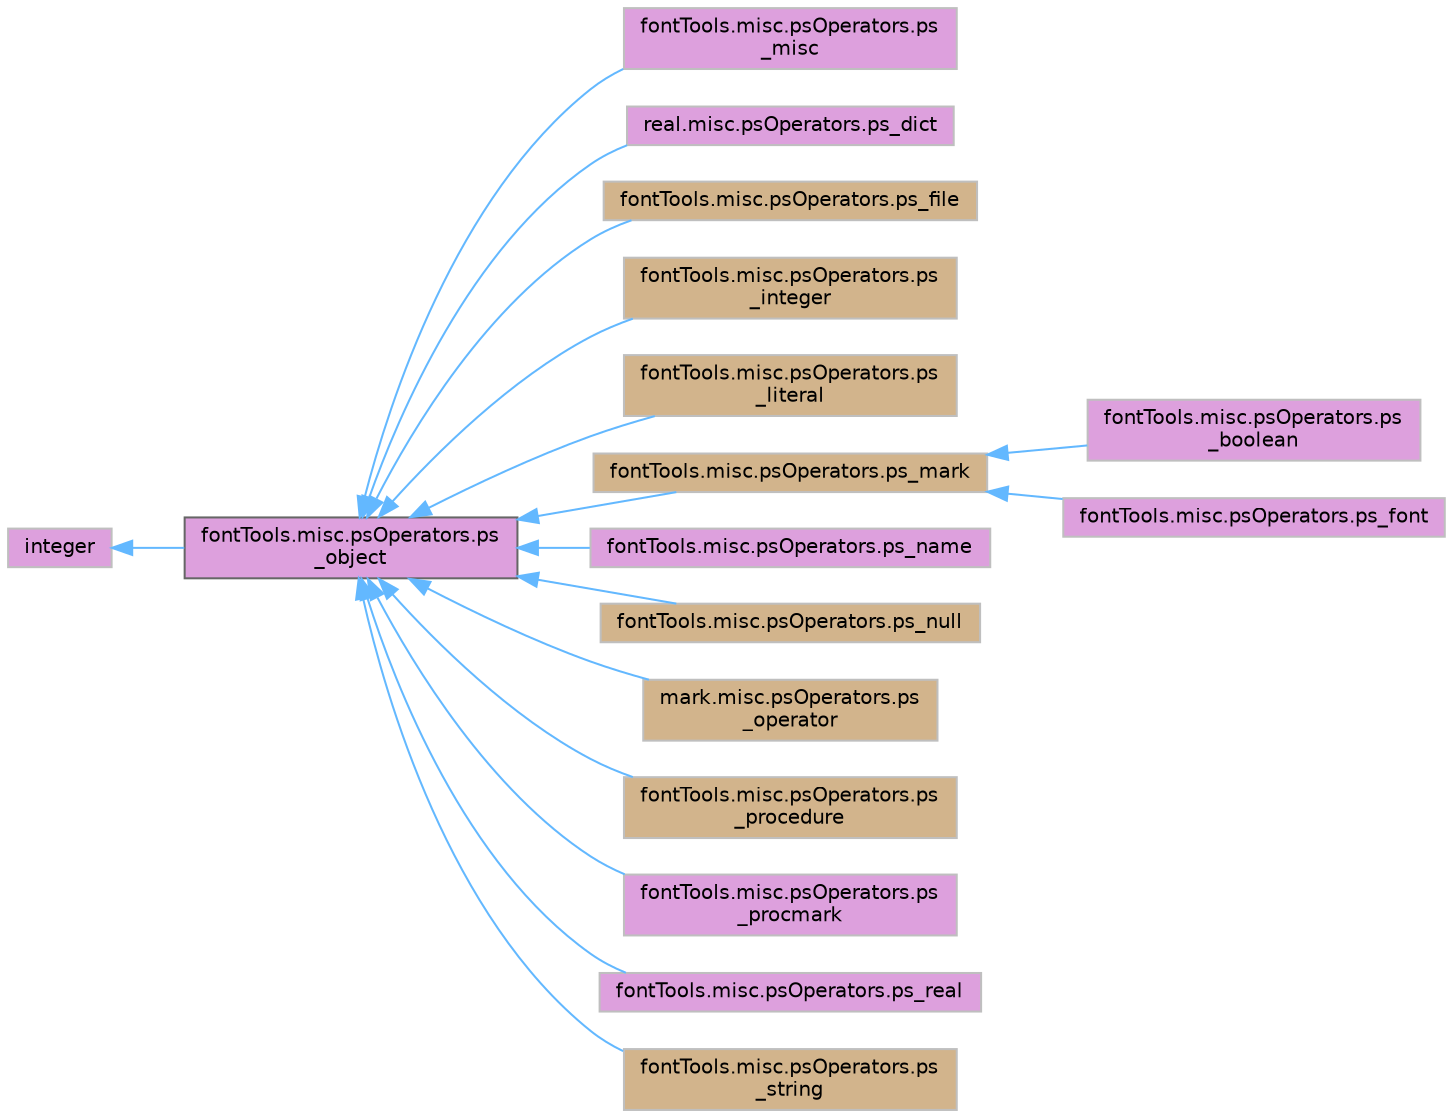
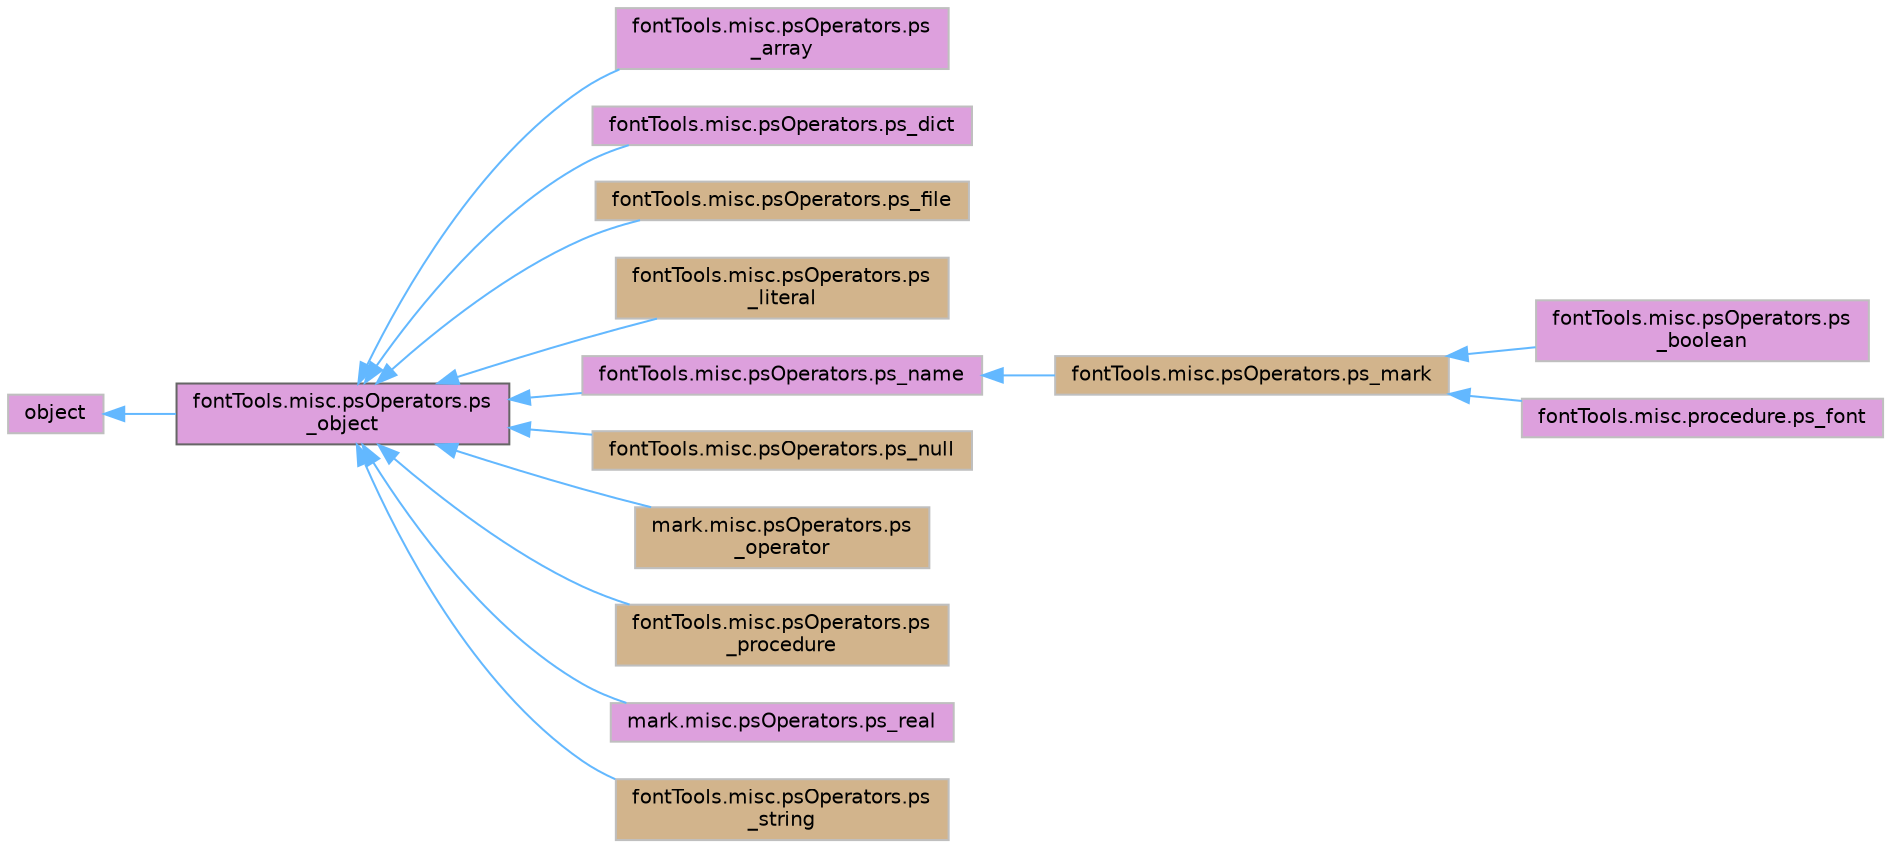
(790, 39) -> (782, 39)
(790, 126) -> (782, 126)
(790, 288) -> none
(607, 504) -> (1029, 375)
(1254, 517) -> (1702, 418)
(60, 548) -> (56, 414)
(790, 905) -> none
(790, 992) -> (782, 722)
